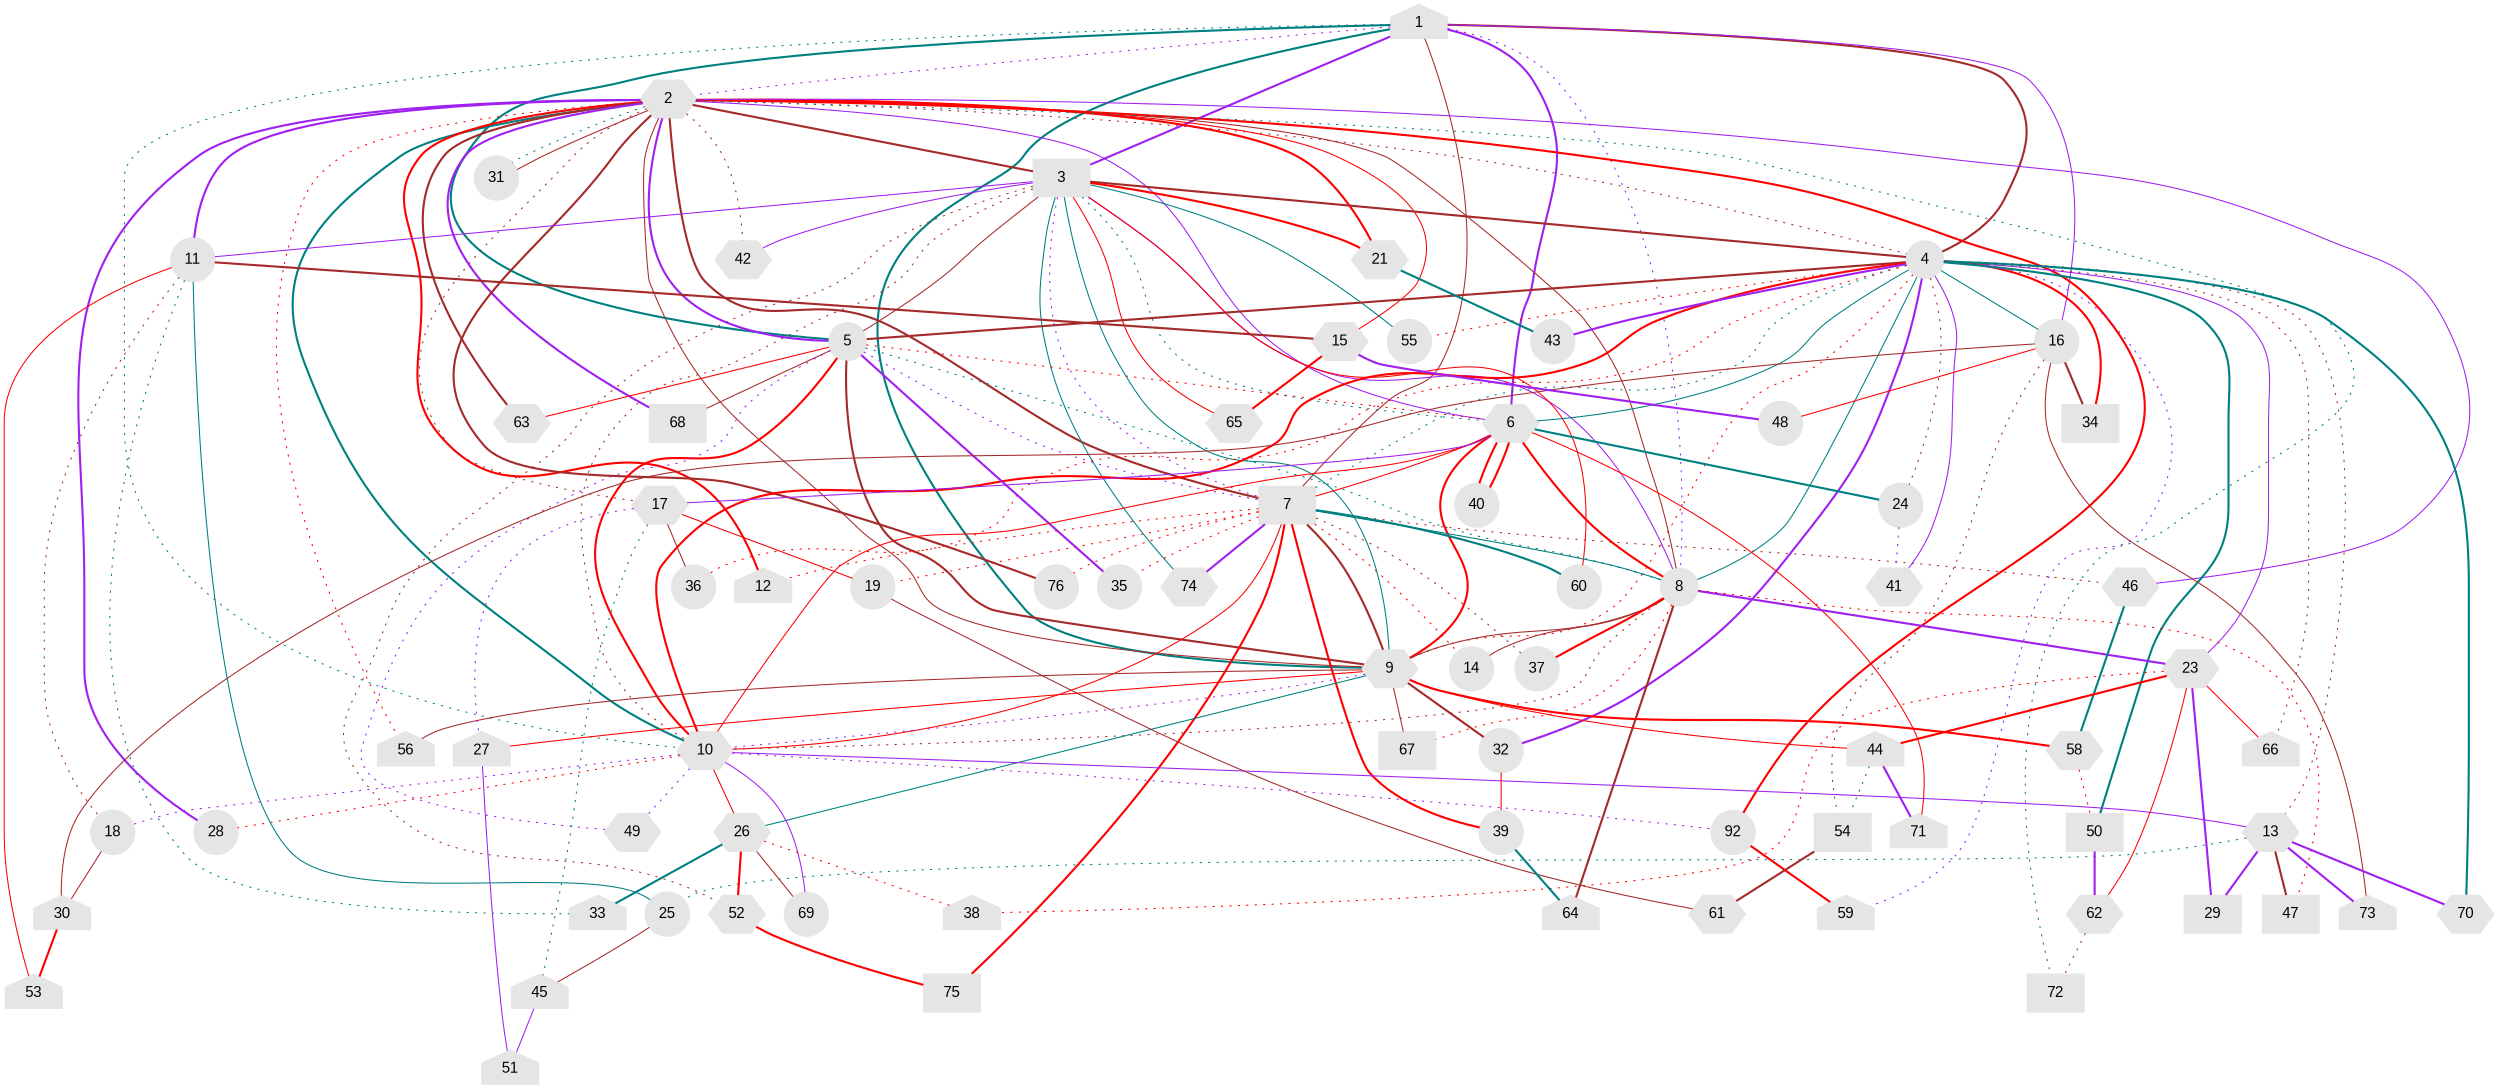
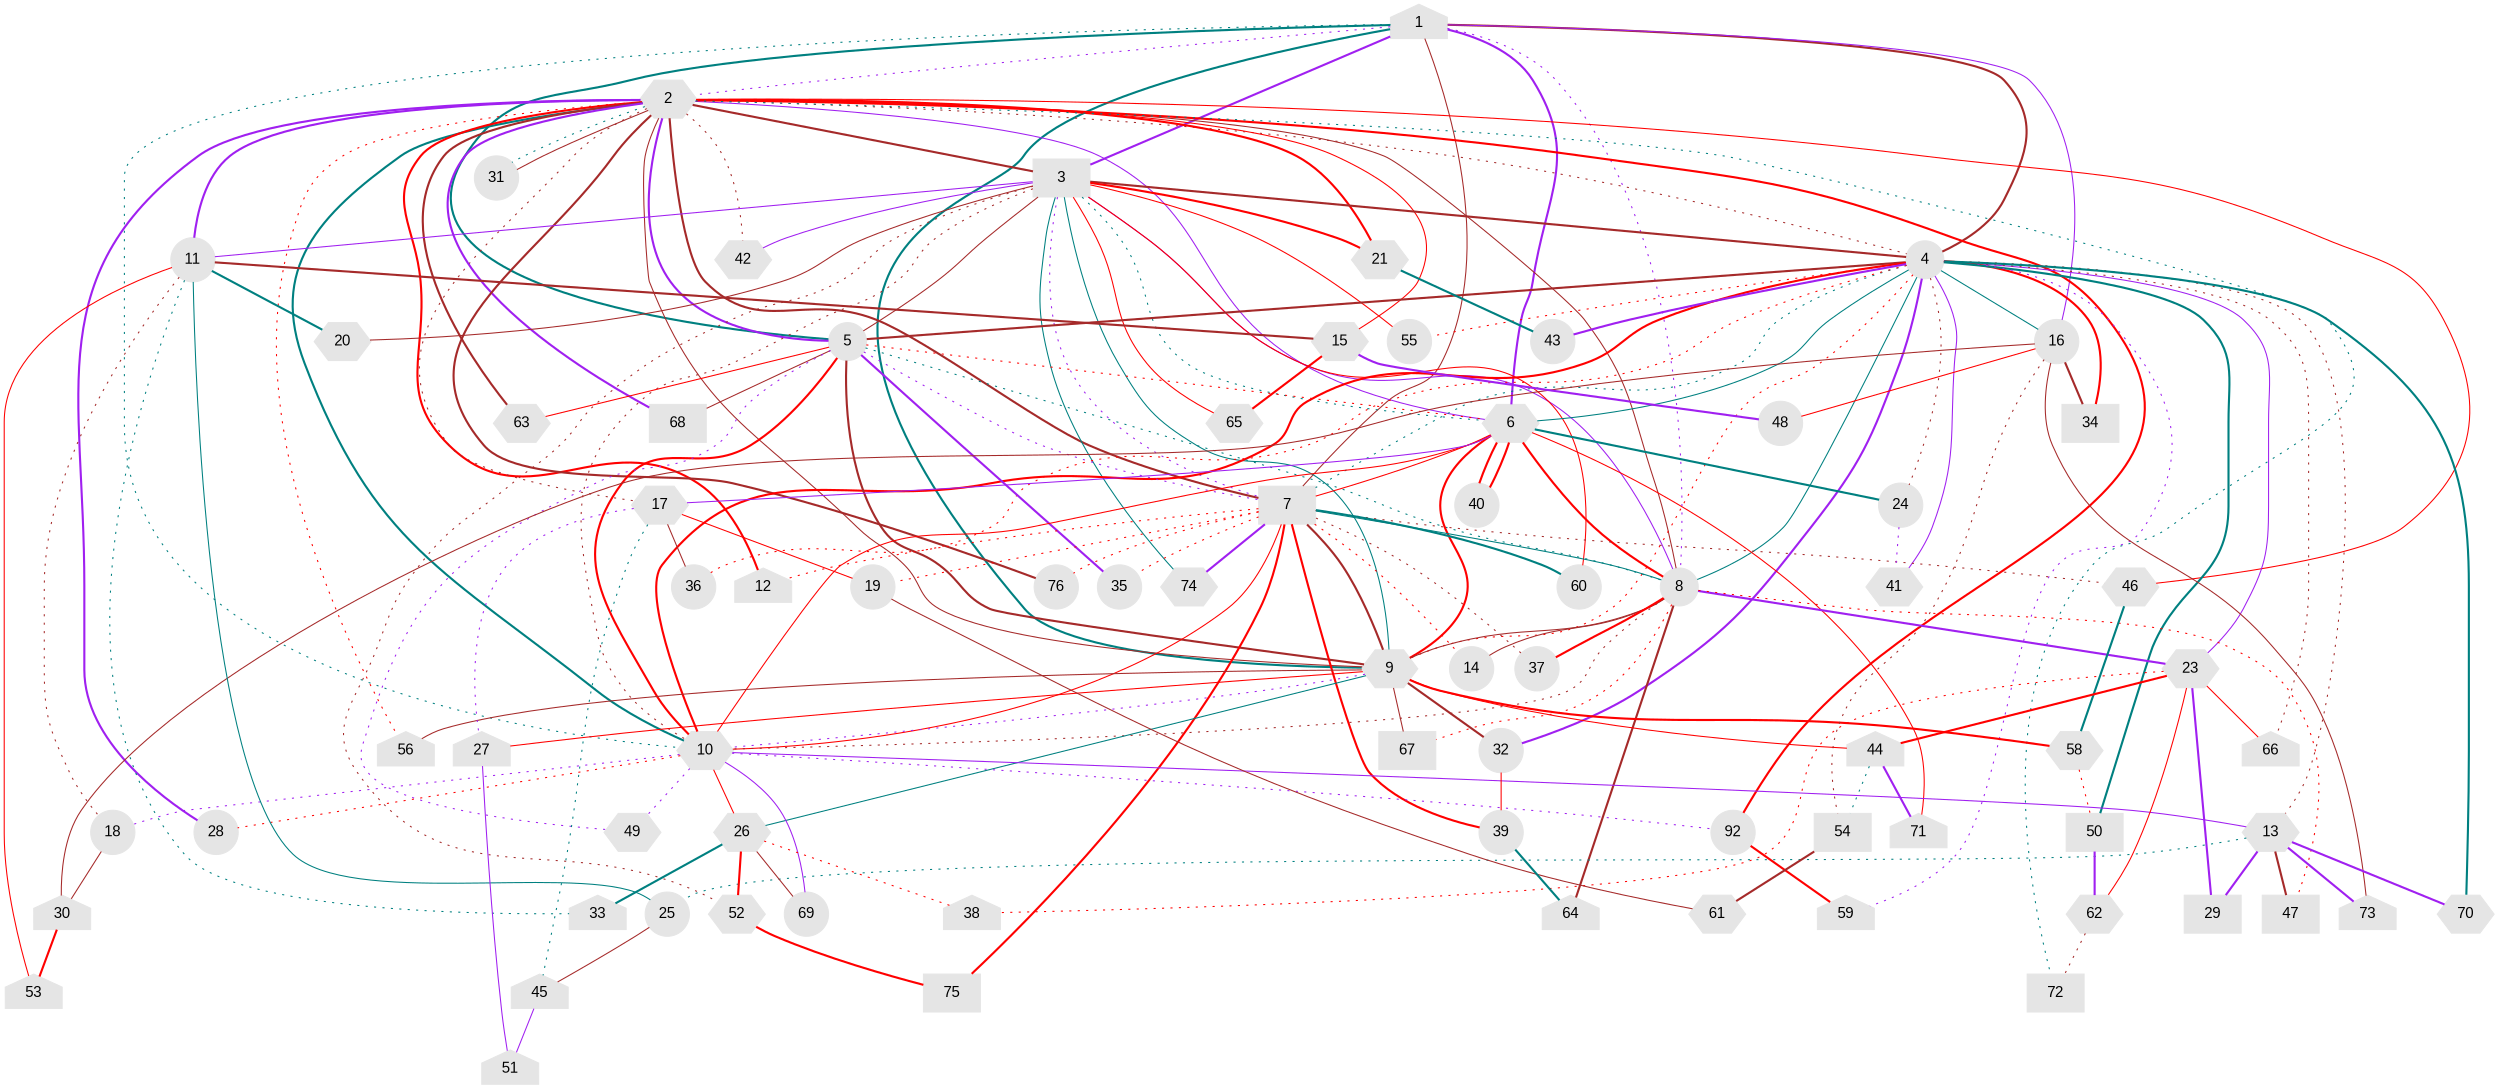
(1834, 147) -> (1834, 147)
(1251, 235) -> (1251, 235)
none -> (343, 342)
